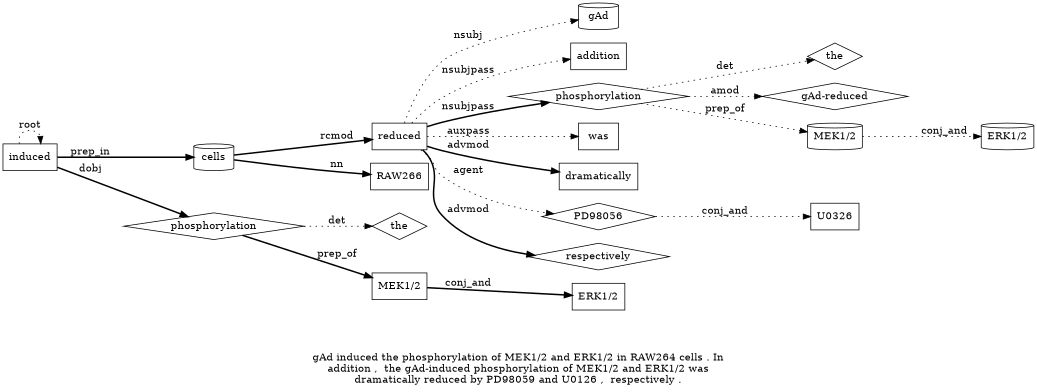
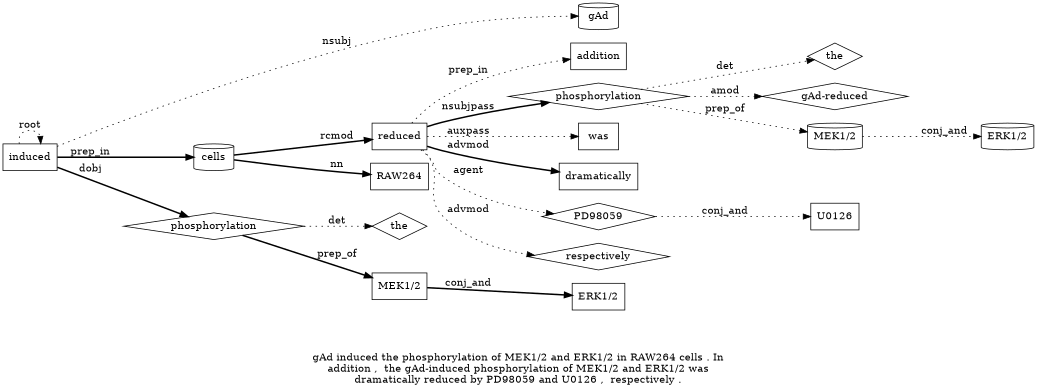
(470, 47) -> (309, 59)
(468, 70) -> (468, 70)
(400, 177) -> (400, 177)
(599, 217) -> (599, 217)
(835, 217) -> (835, 217)
(451, 224) -> (451, 224)
